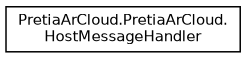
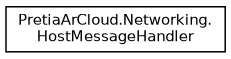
(123, 29) -> (116, 29)
